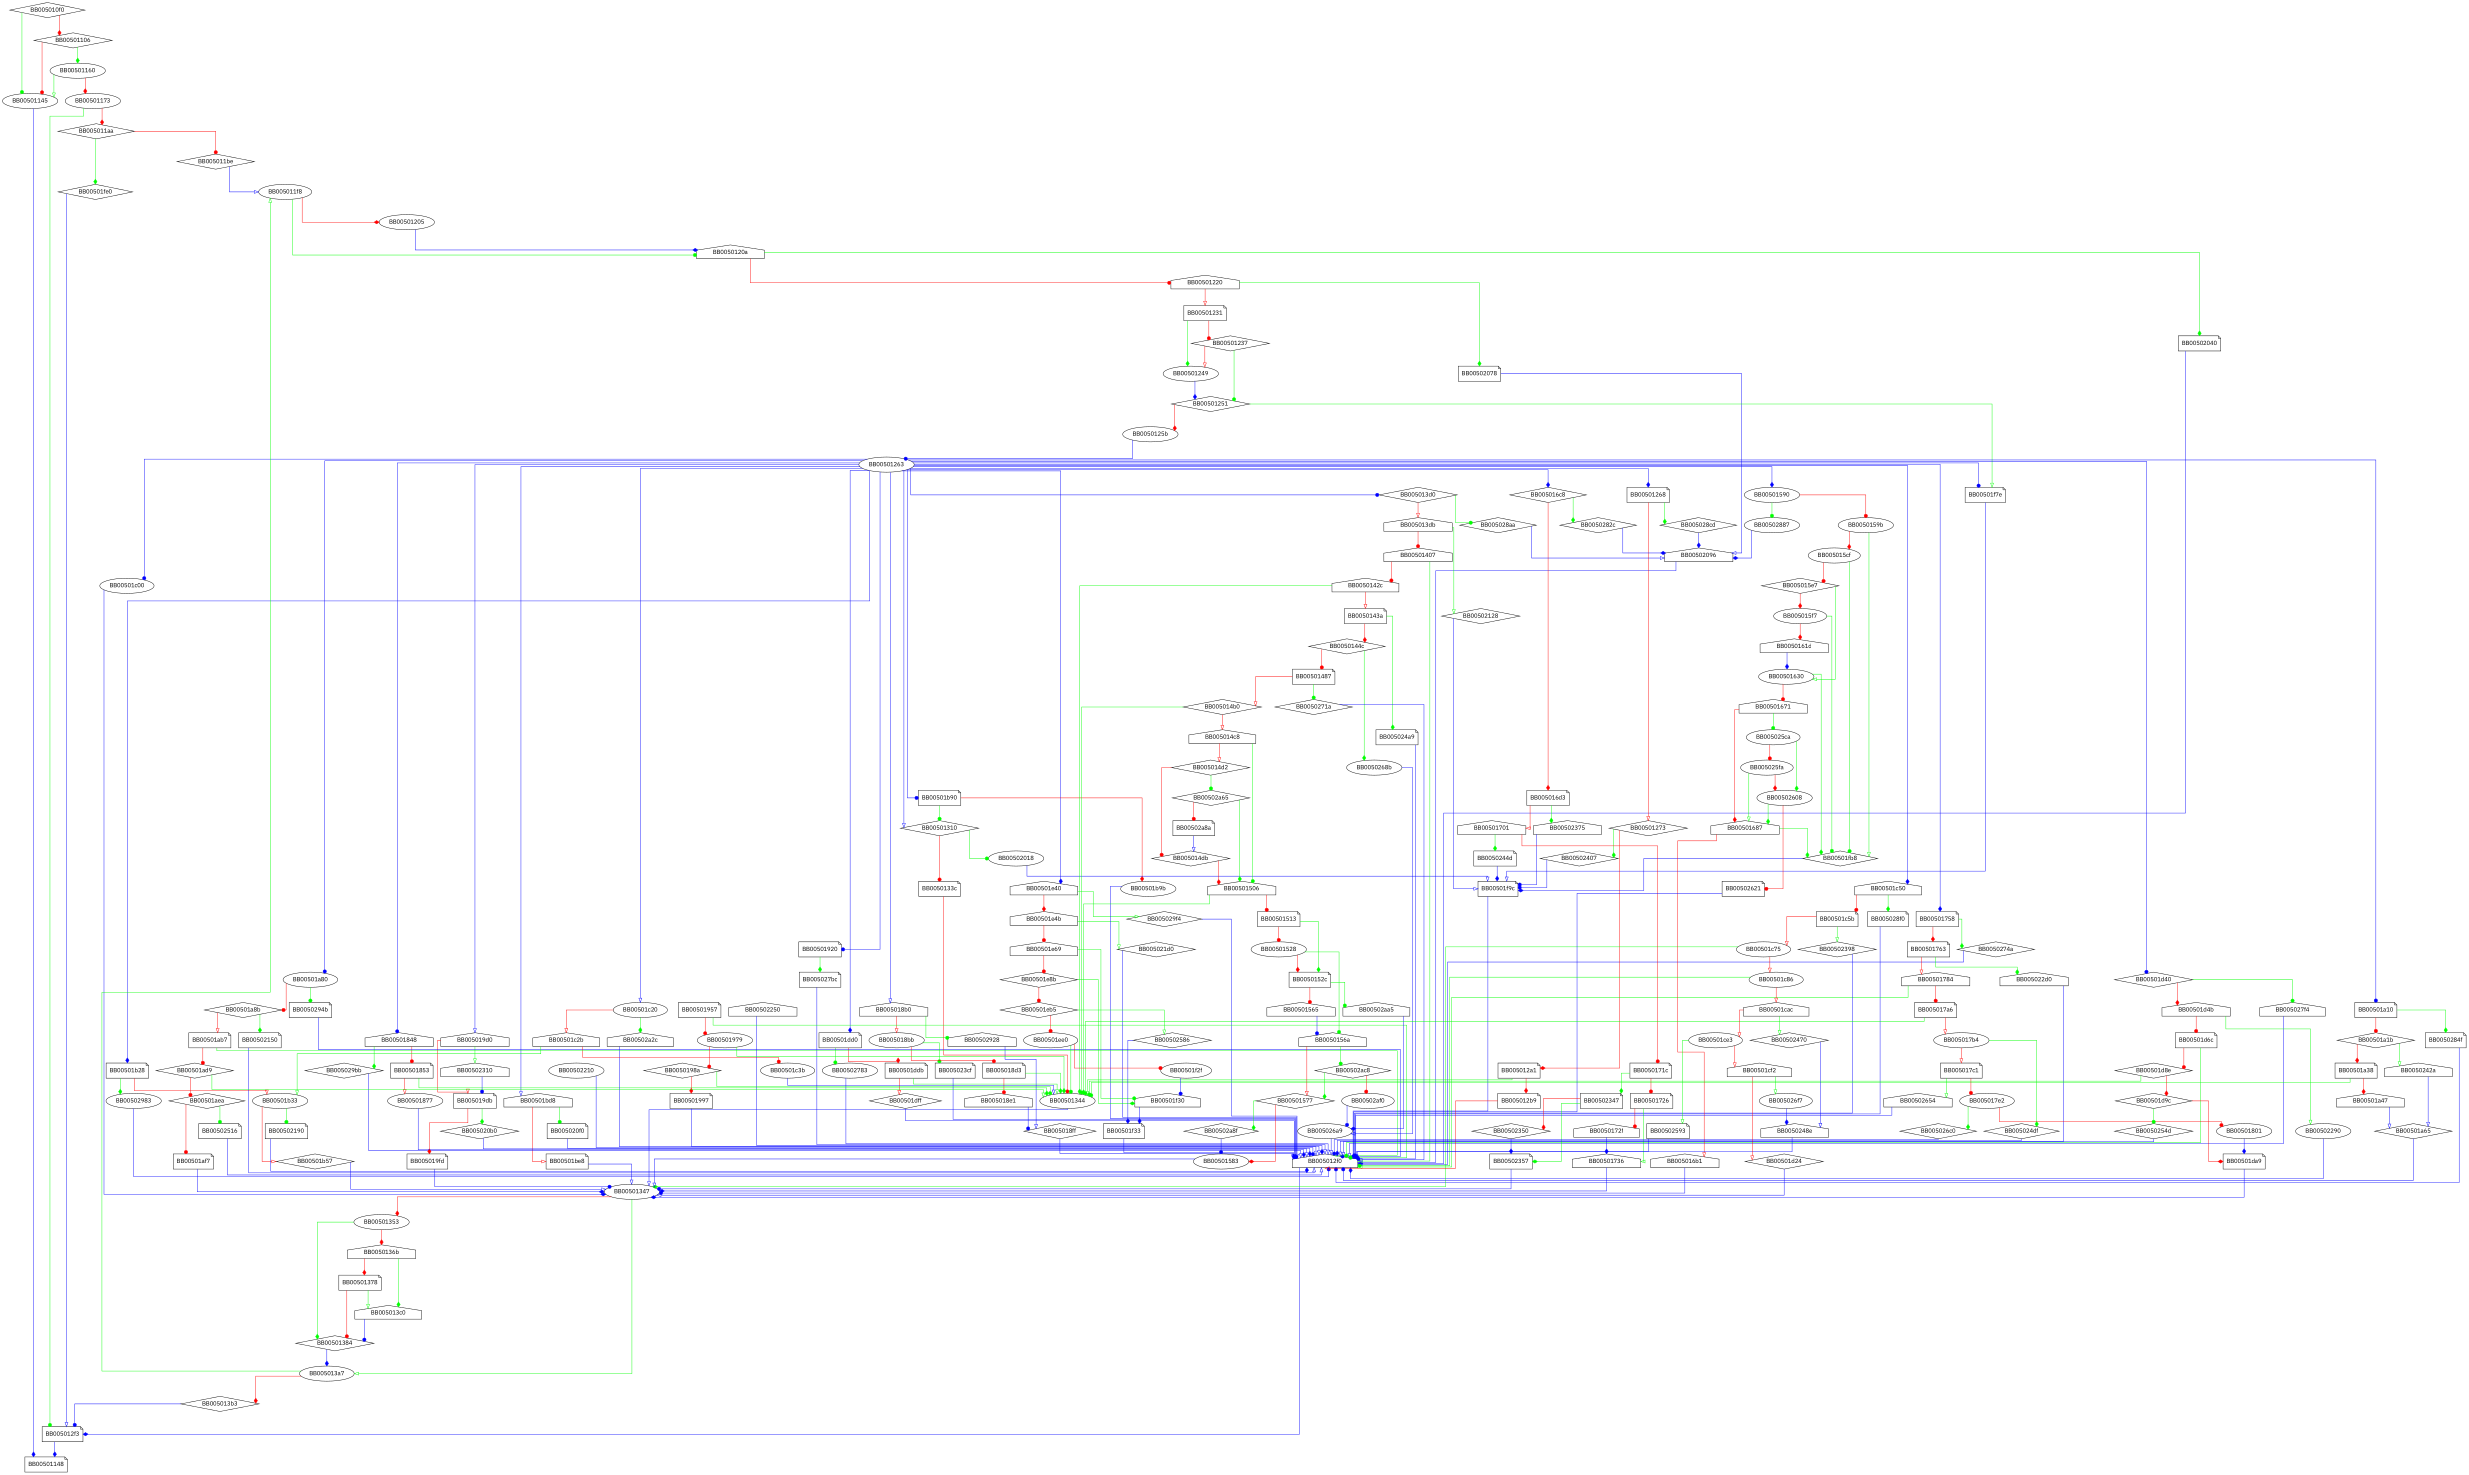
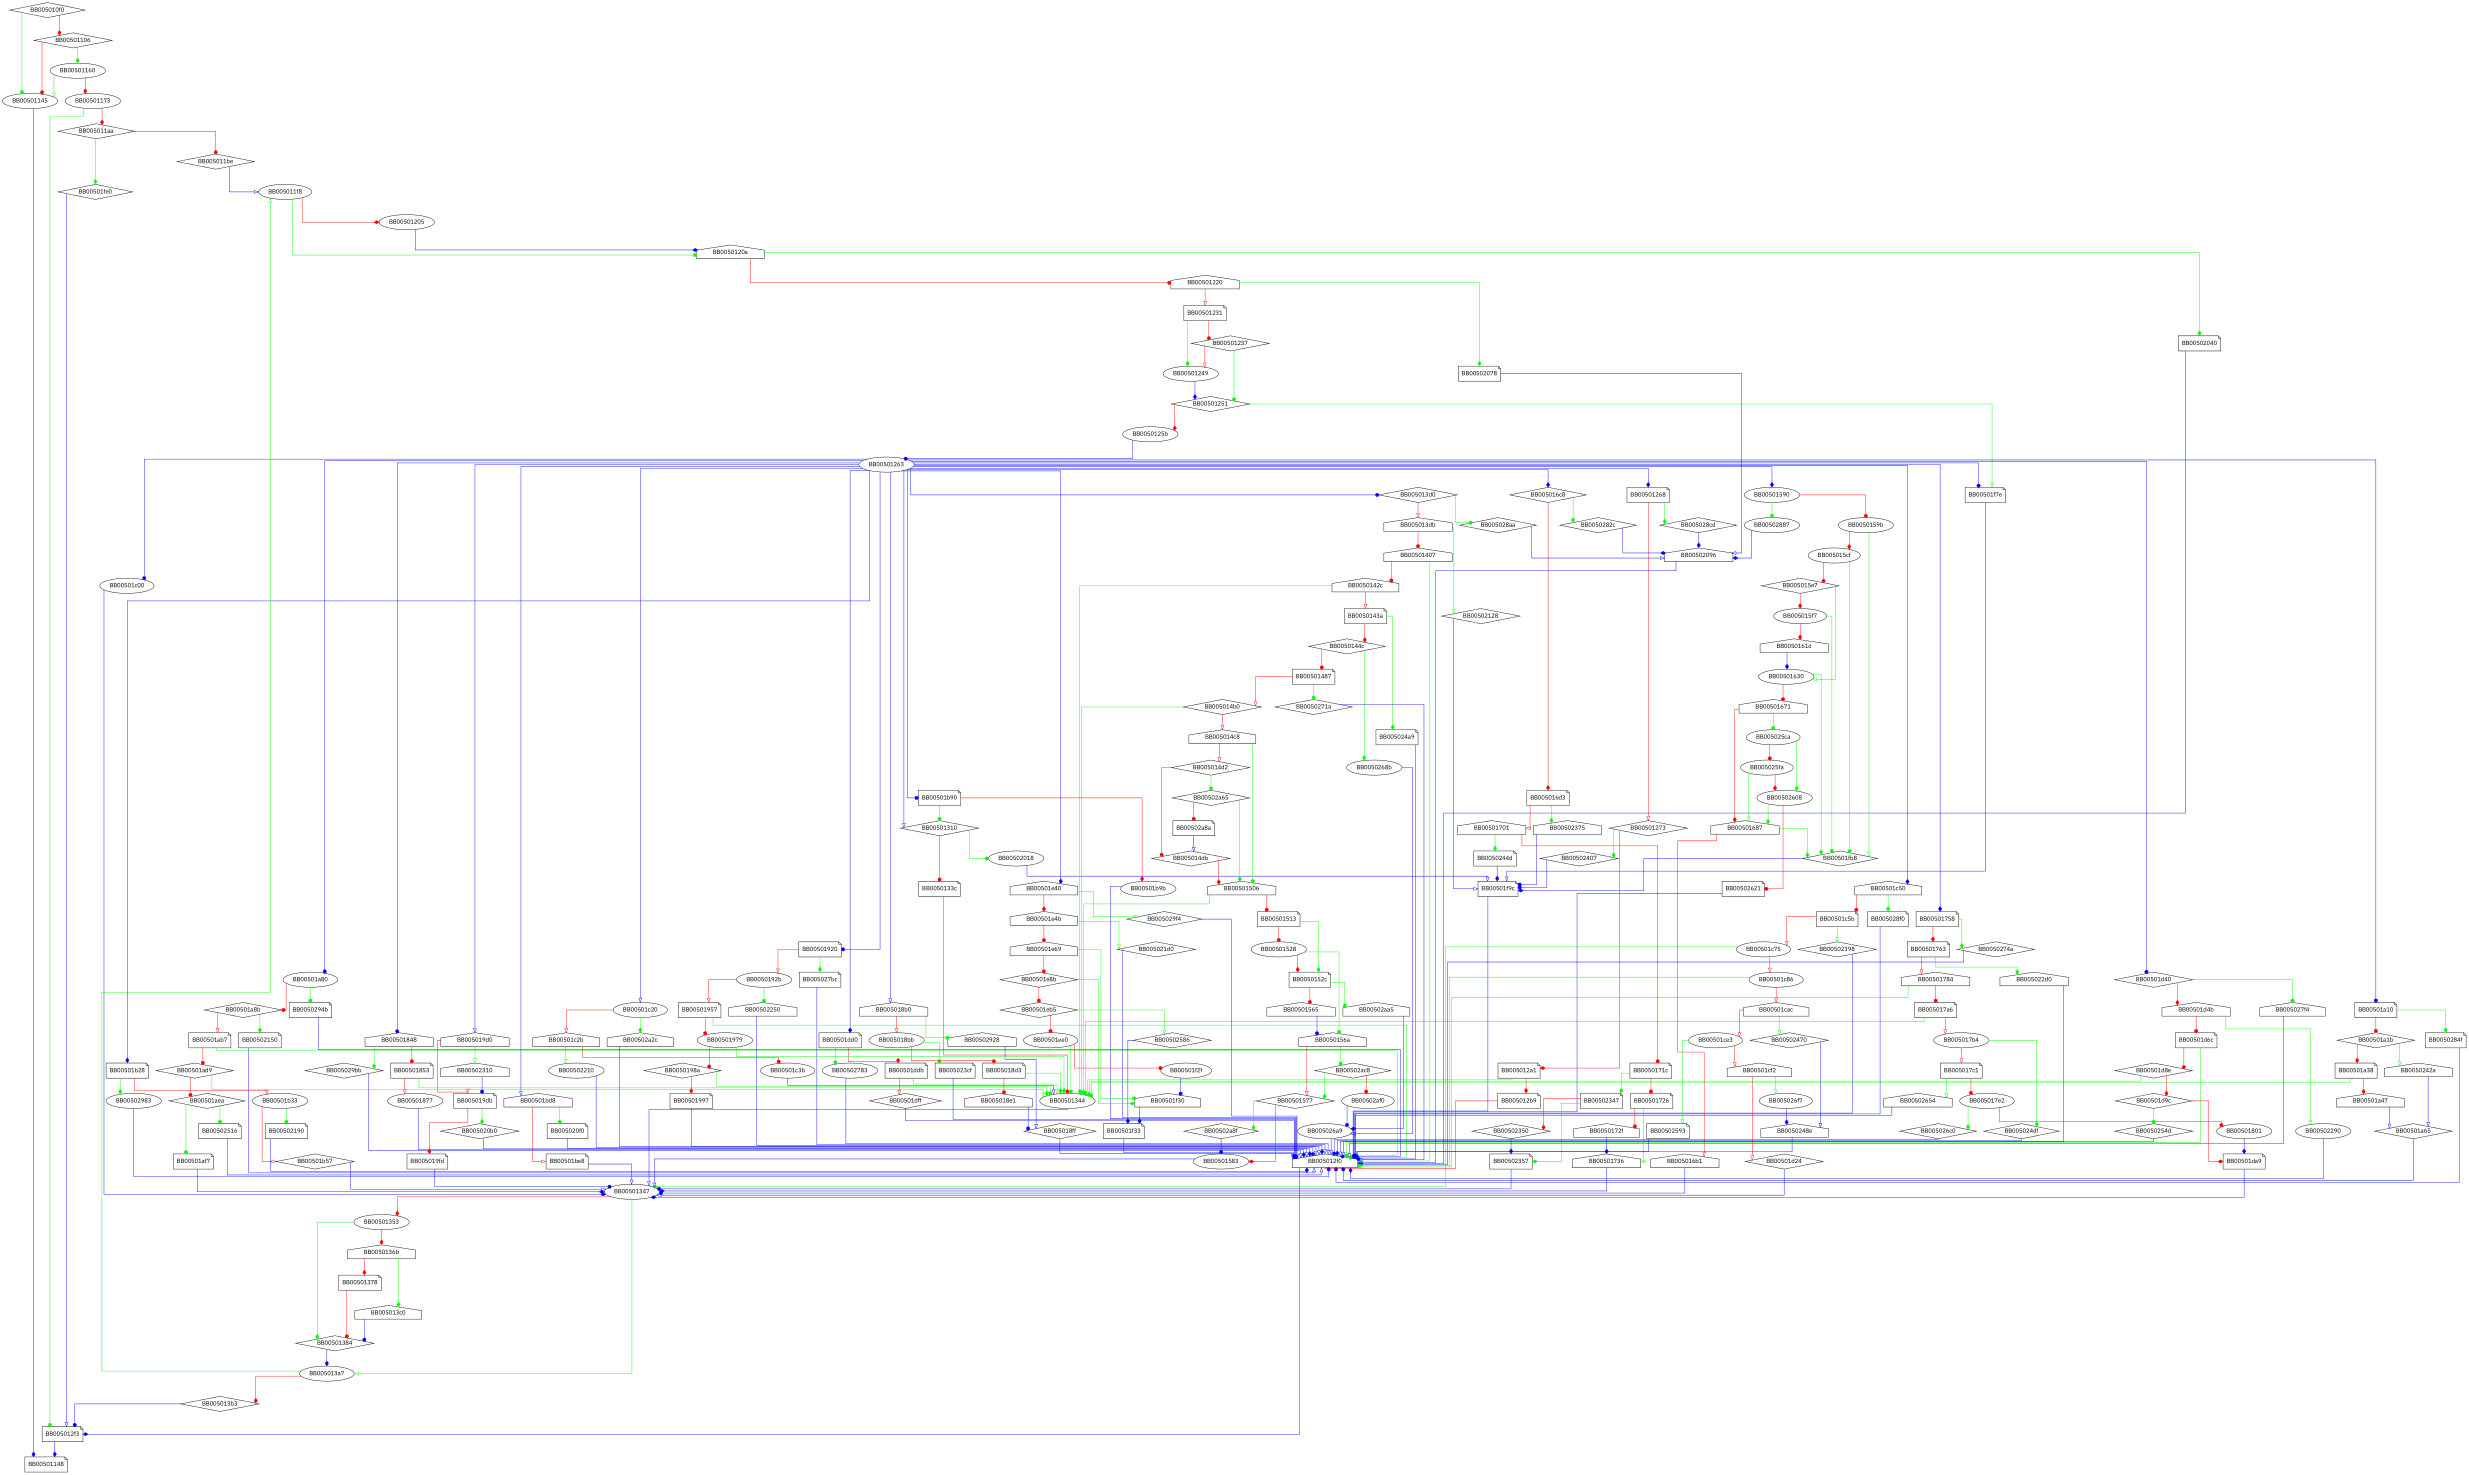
none -> (764, 980)
(404, 1054) -> (566, 1054)
(186, 1127) -> (186, 1127)
(368, 1297) -> none
